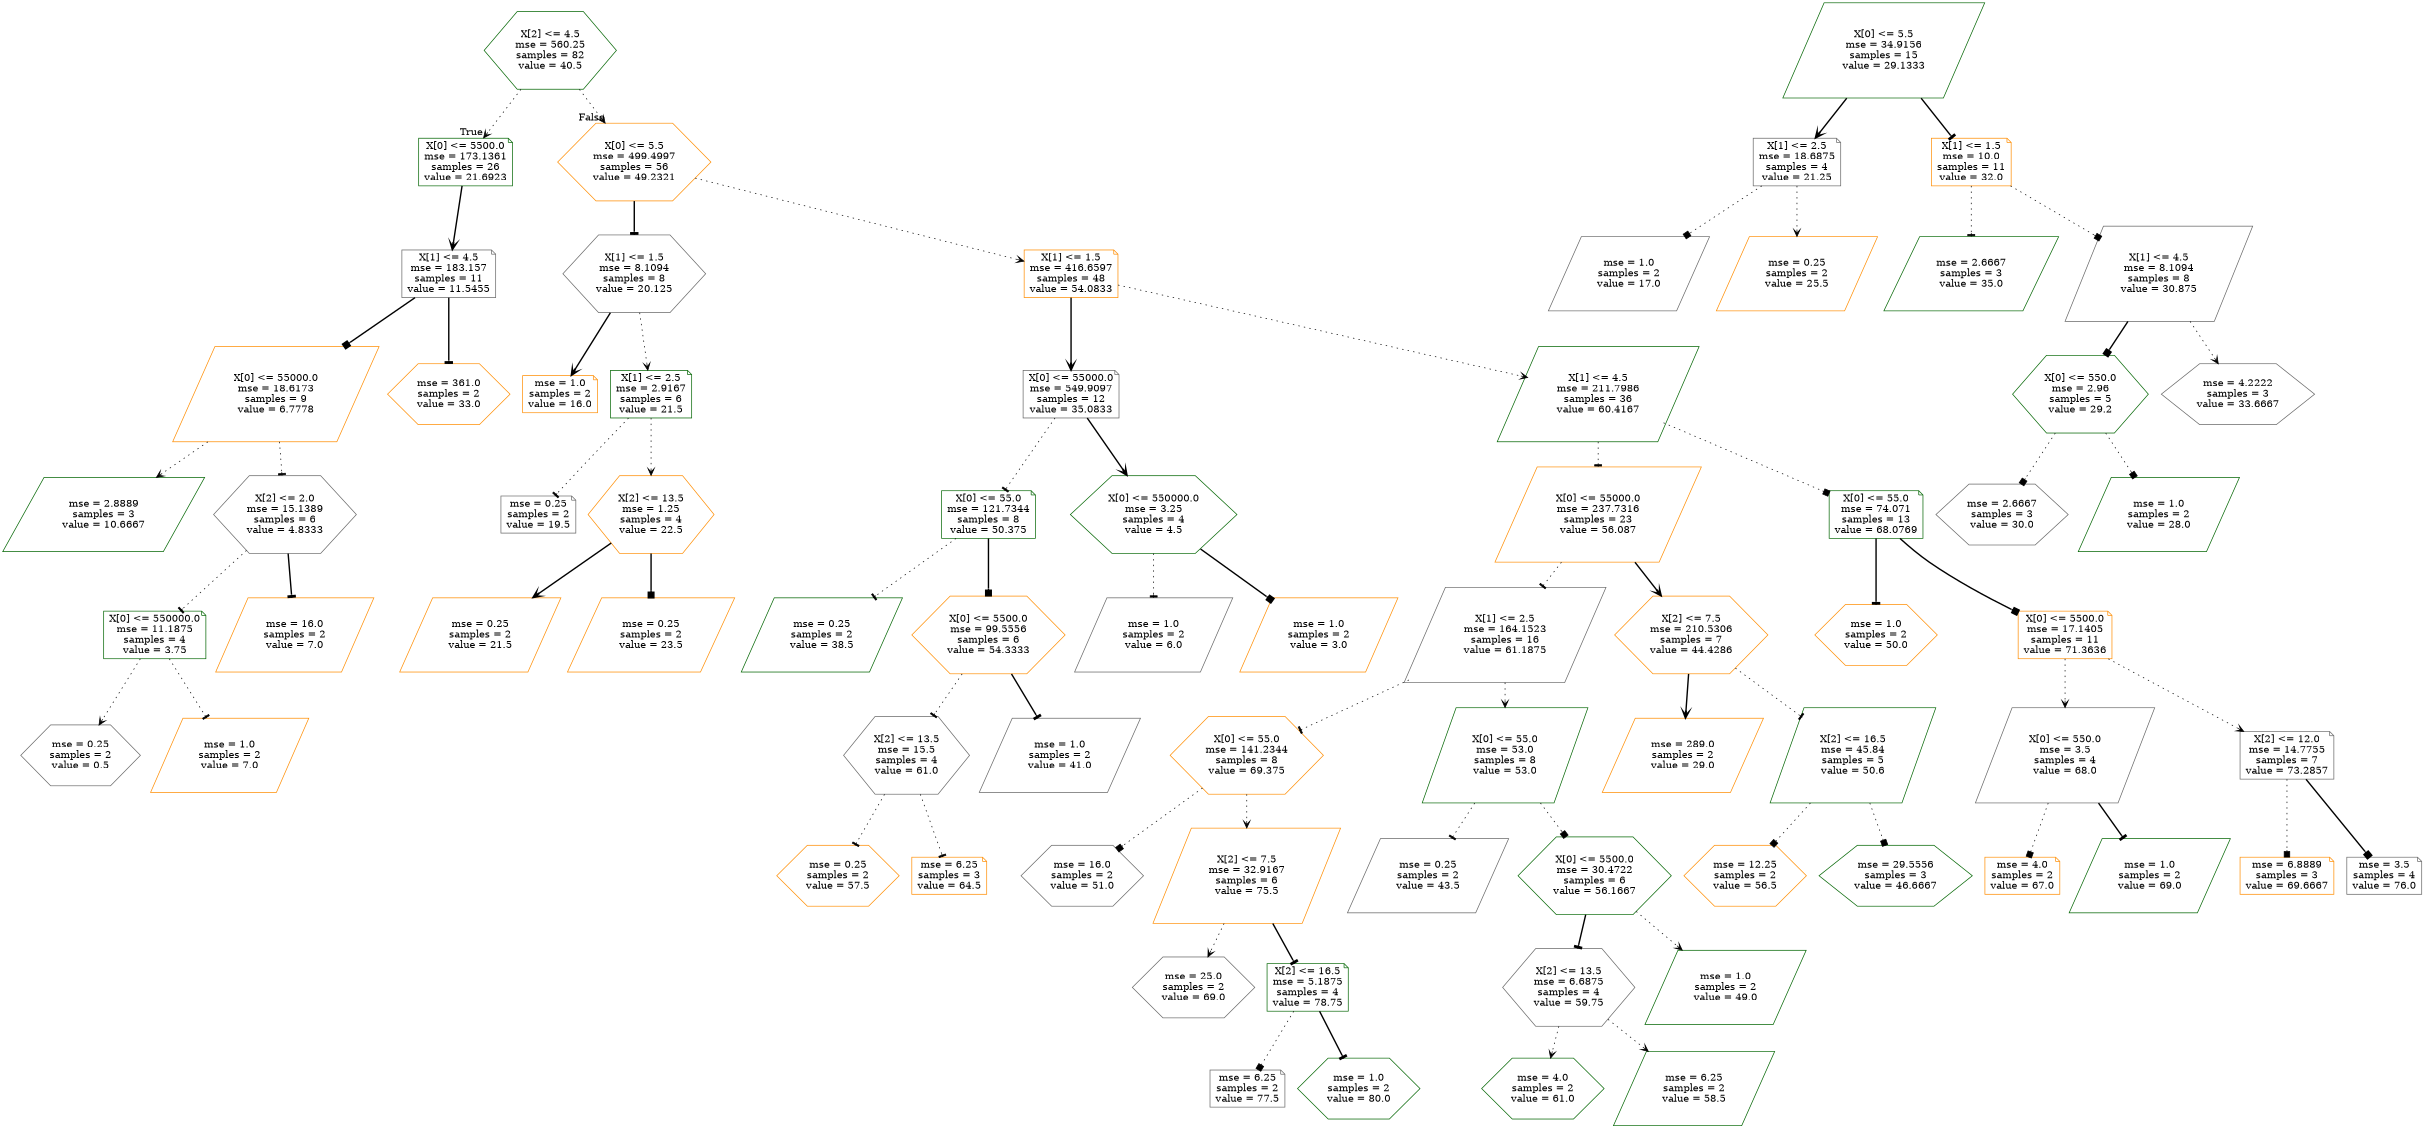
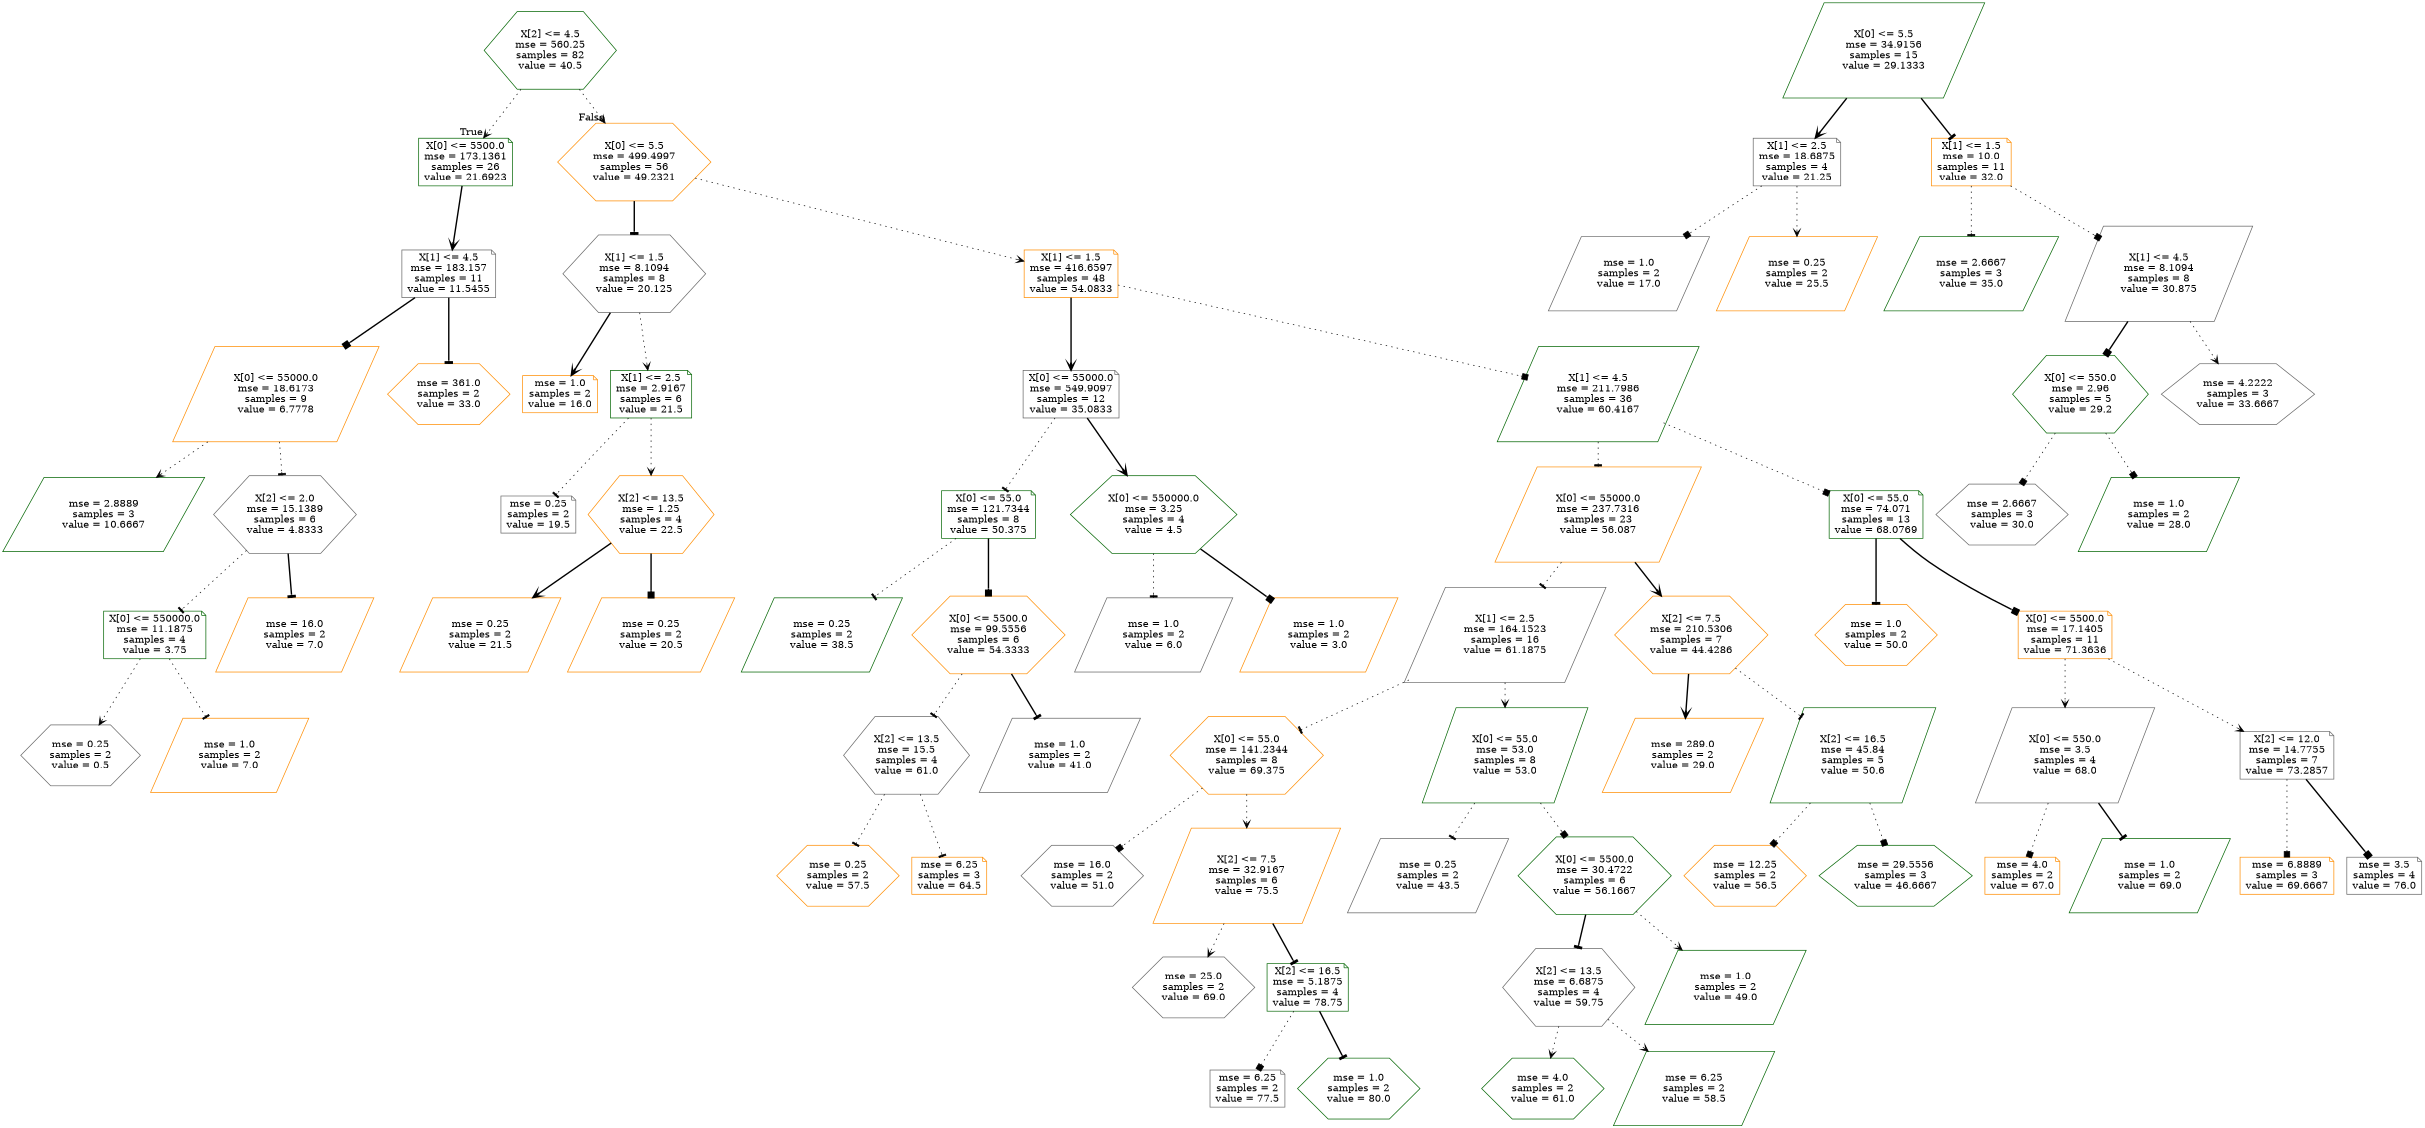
(1319, 331) -> (1319, 331)
(651, 635) -> (651, 635)
